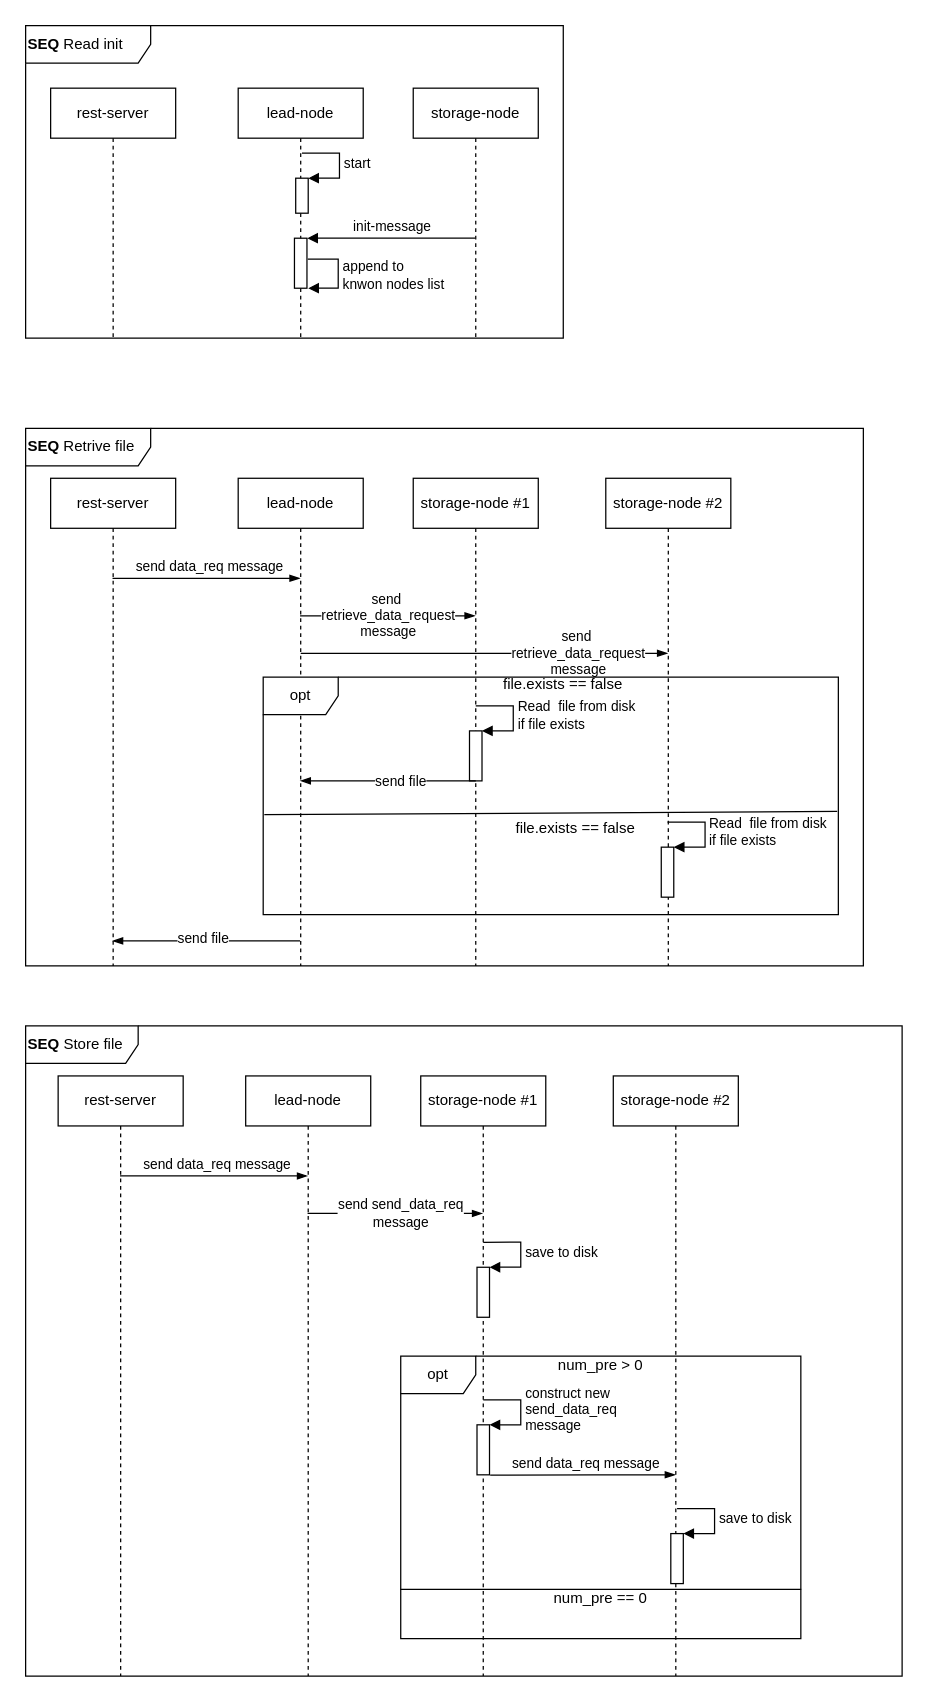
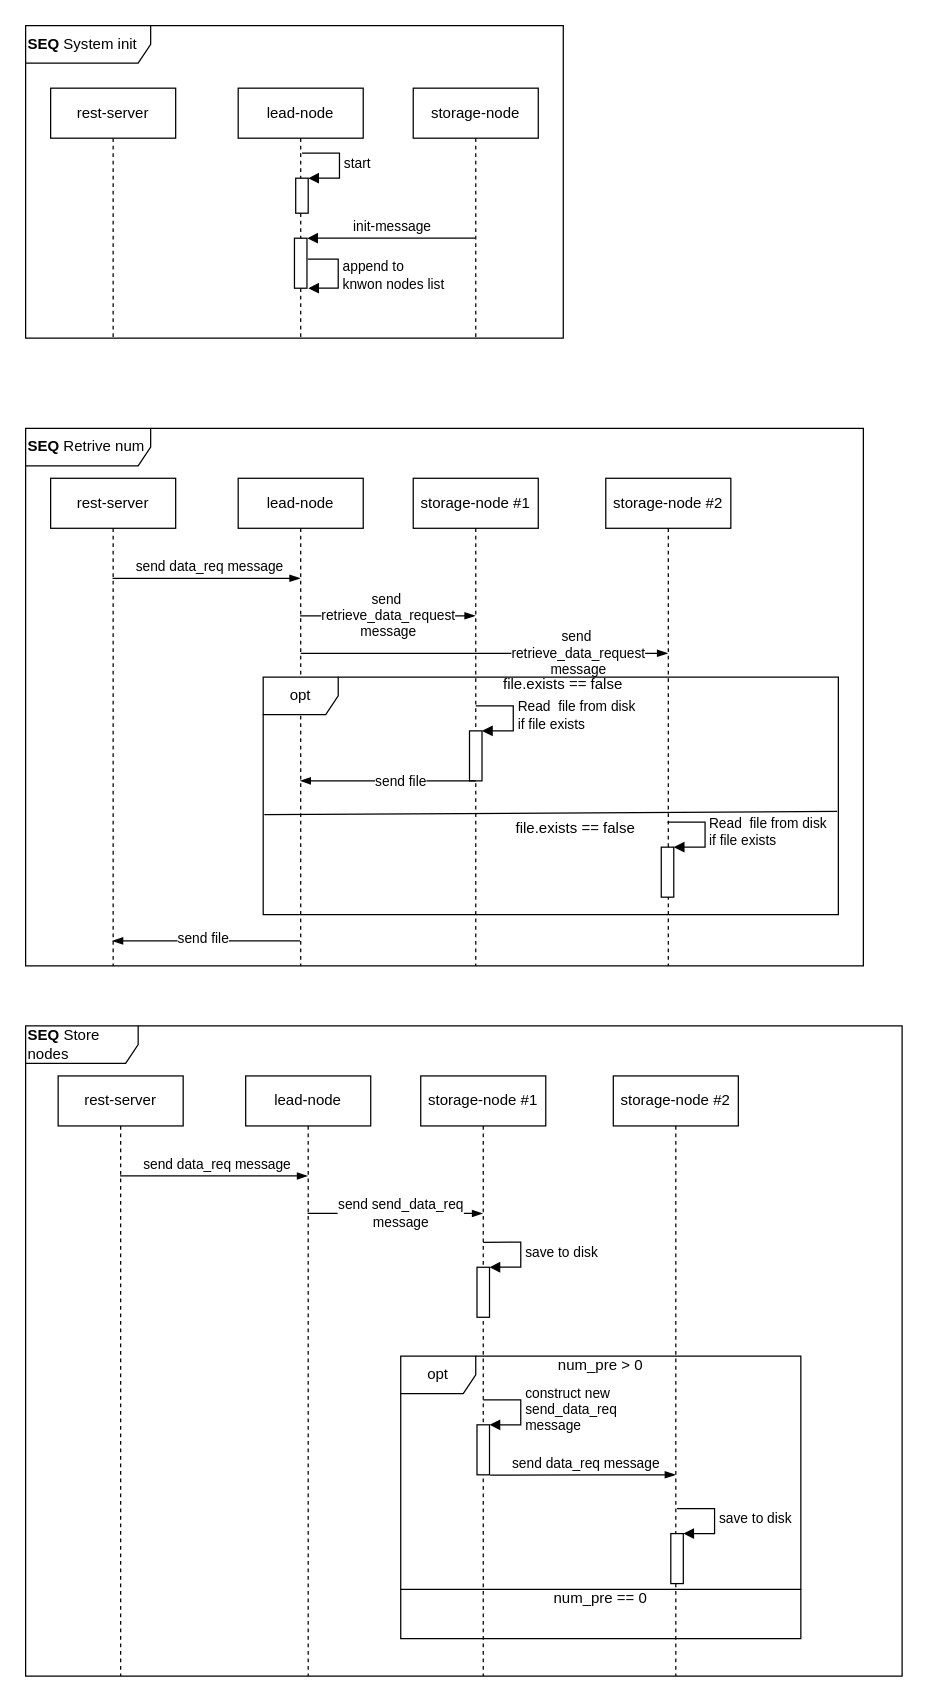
(75, 44) -> (83, 44)
(86, 447) -> (85, 447)
(79, 1044) -> (83, 1044)
